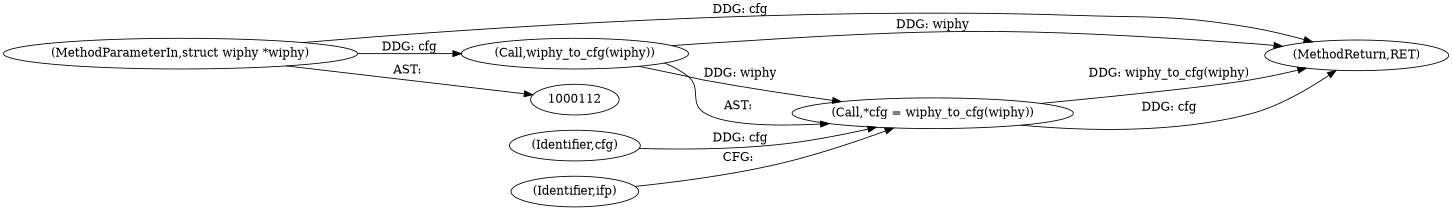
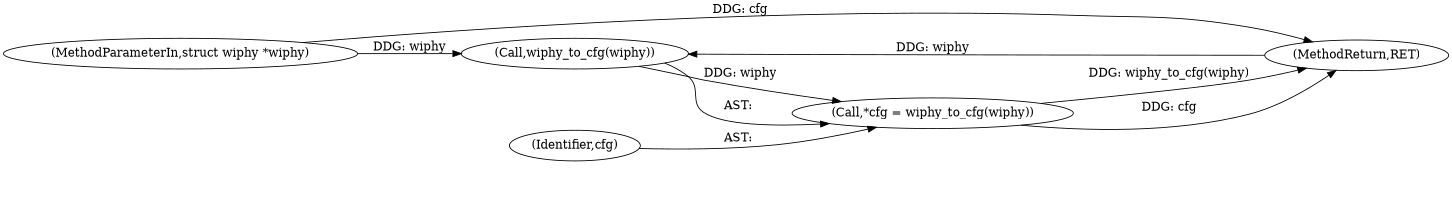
(973, 31) -> (981, 55)
(410, 47) -> (410, 47)
(575, 100) -> none
(740, 138) -> (740, 138)
(575, 192) -> none
